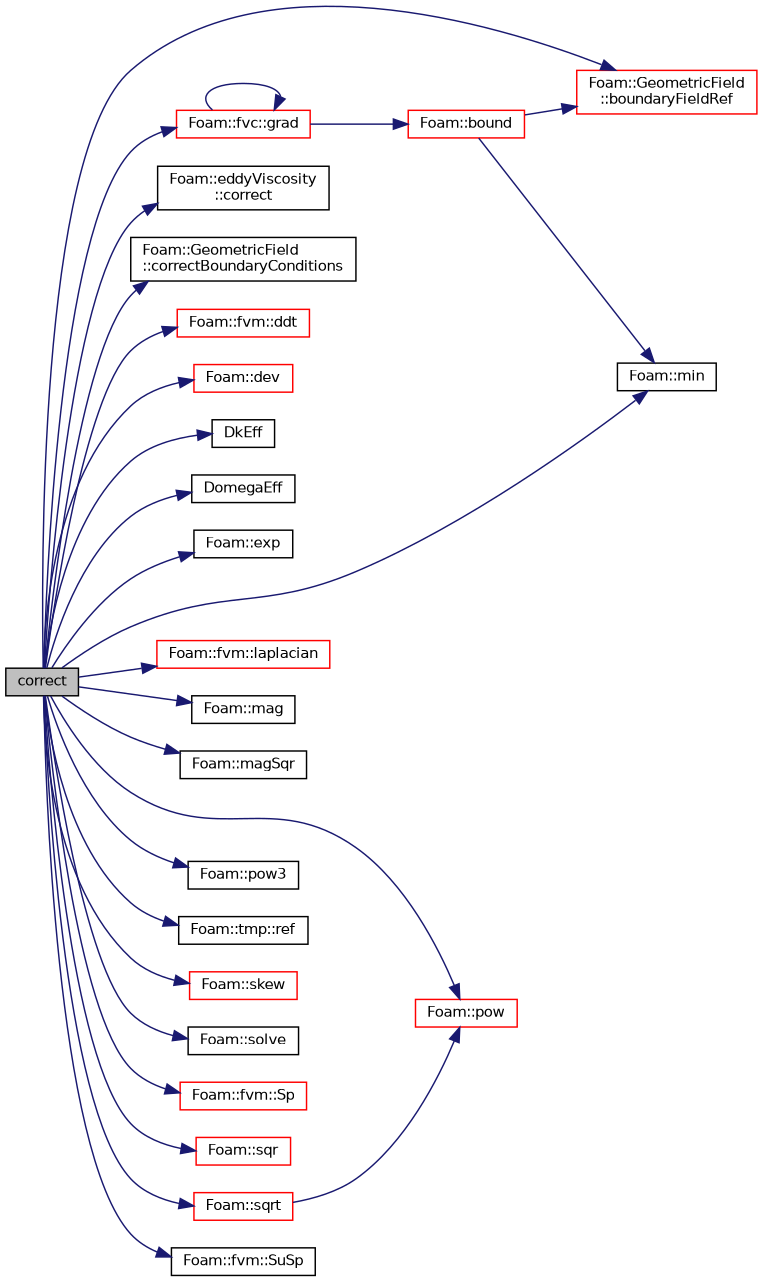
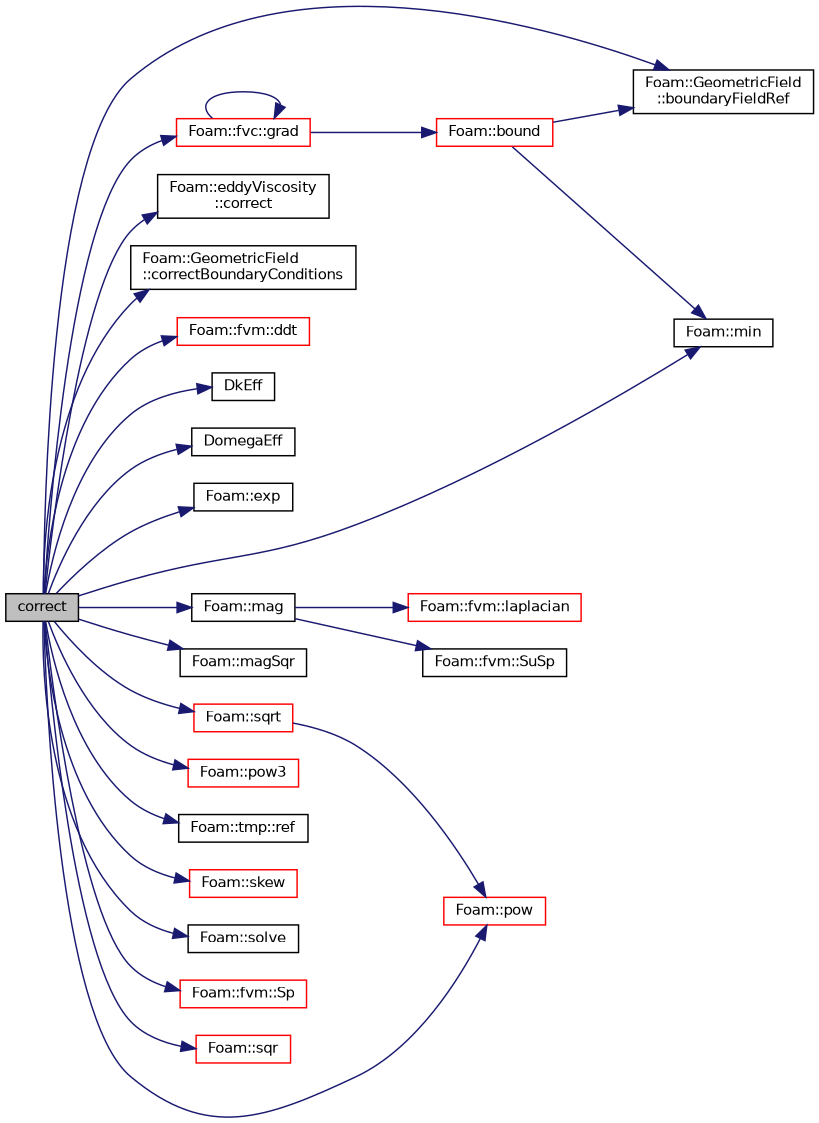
(667, 92) -> (723, 92)
(243, 378) -> none
(110, 673) -> (344, 608)
(243, 875) -> (243, 773)
(68, 1030) -> (356, 632)
